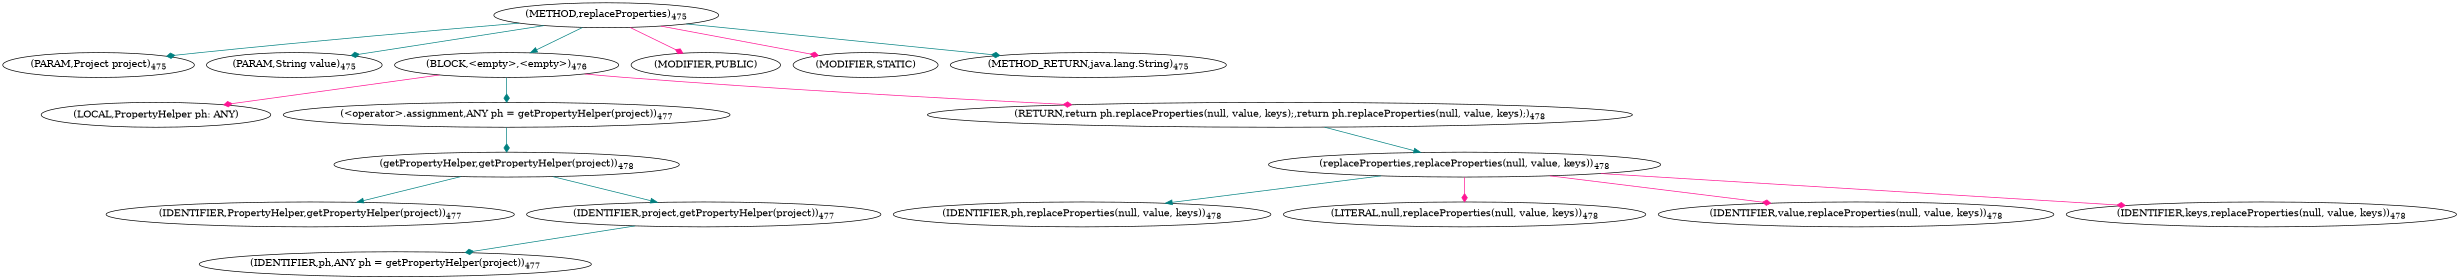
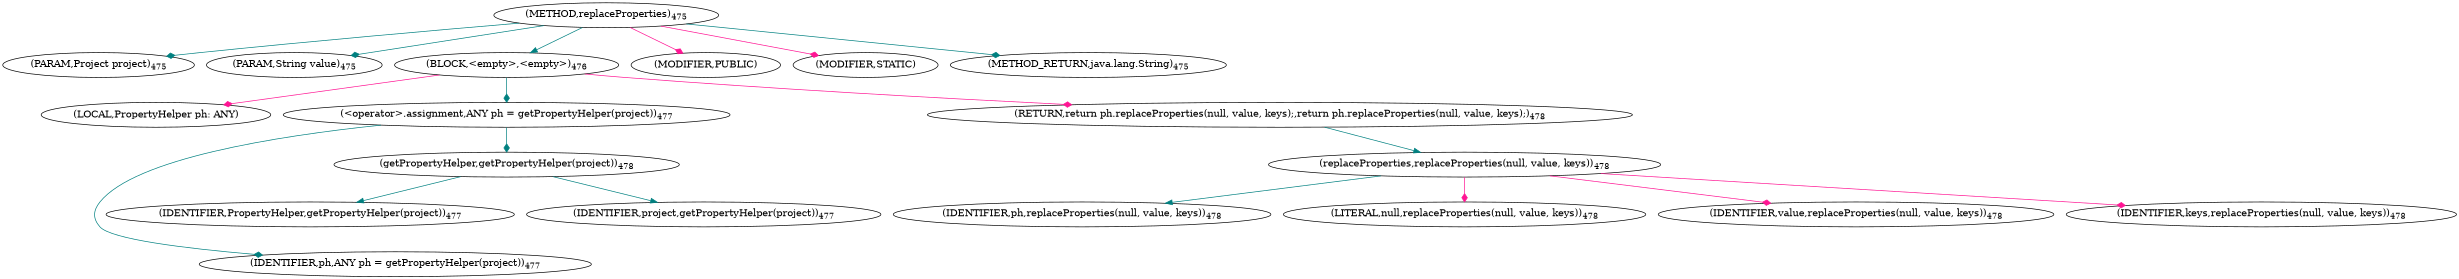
(554, 239) -> (146, 172)
